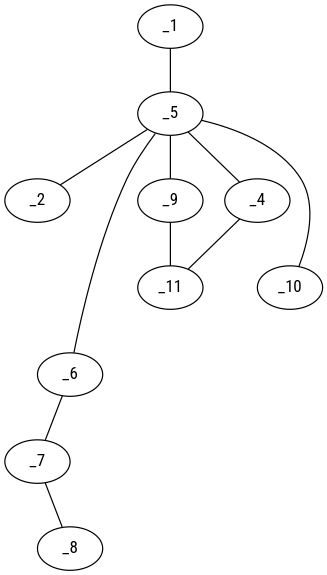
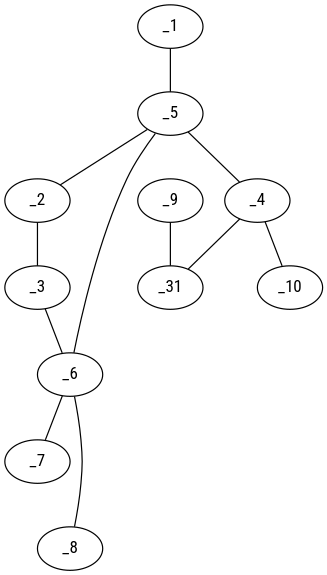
(170, 157) -> none
(293, 168) -> (274, 244)
none -> (37, 288)
(170, 288) -> (170, 288)
(54, 505) -> (82, 462)
